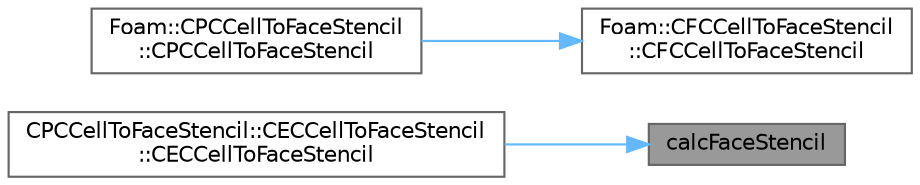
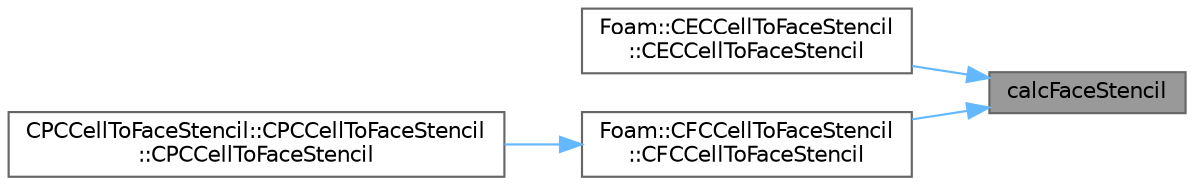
(257, 41) -> (257, 144)
none -> (940, 115)
(257, 144) -> (747, 41)
